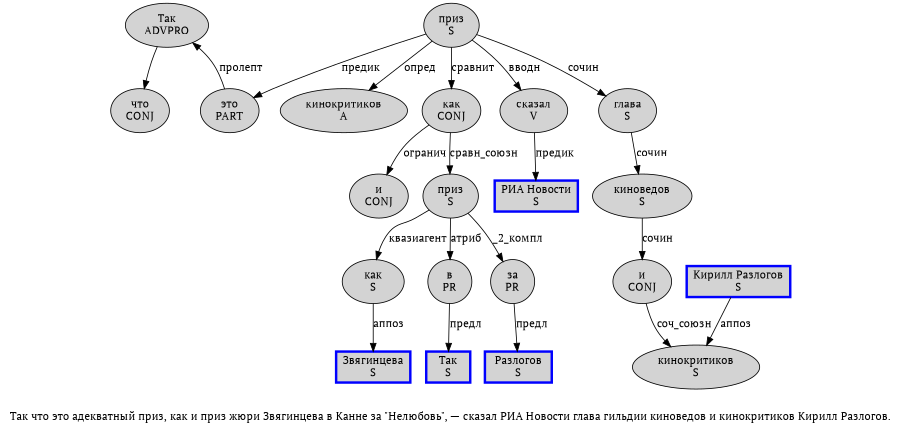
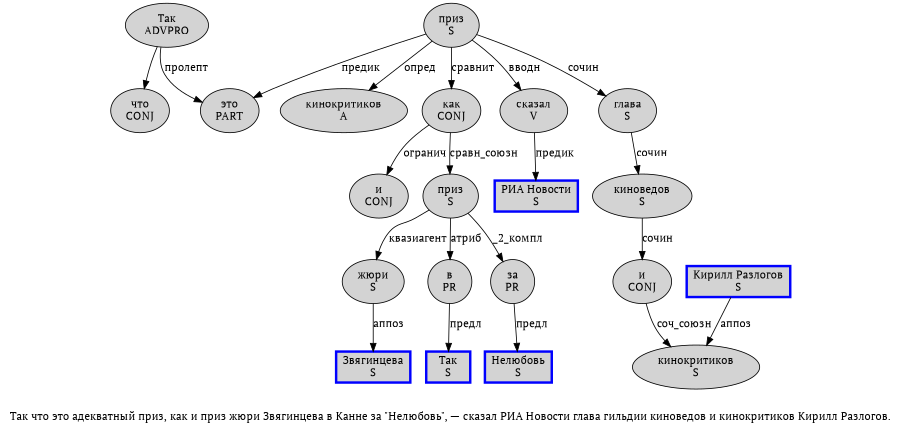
(215, 67) -> (168, 79)
(373, 282) -> (373, 282)
(518, 367) -> (518, 367)
